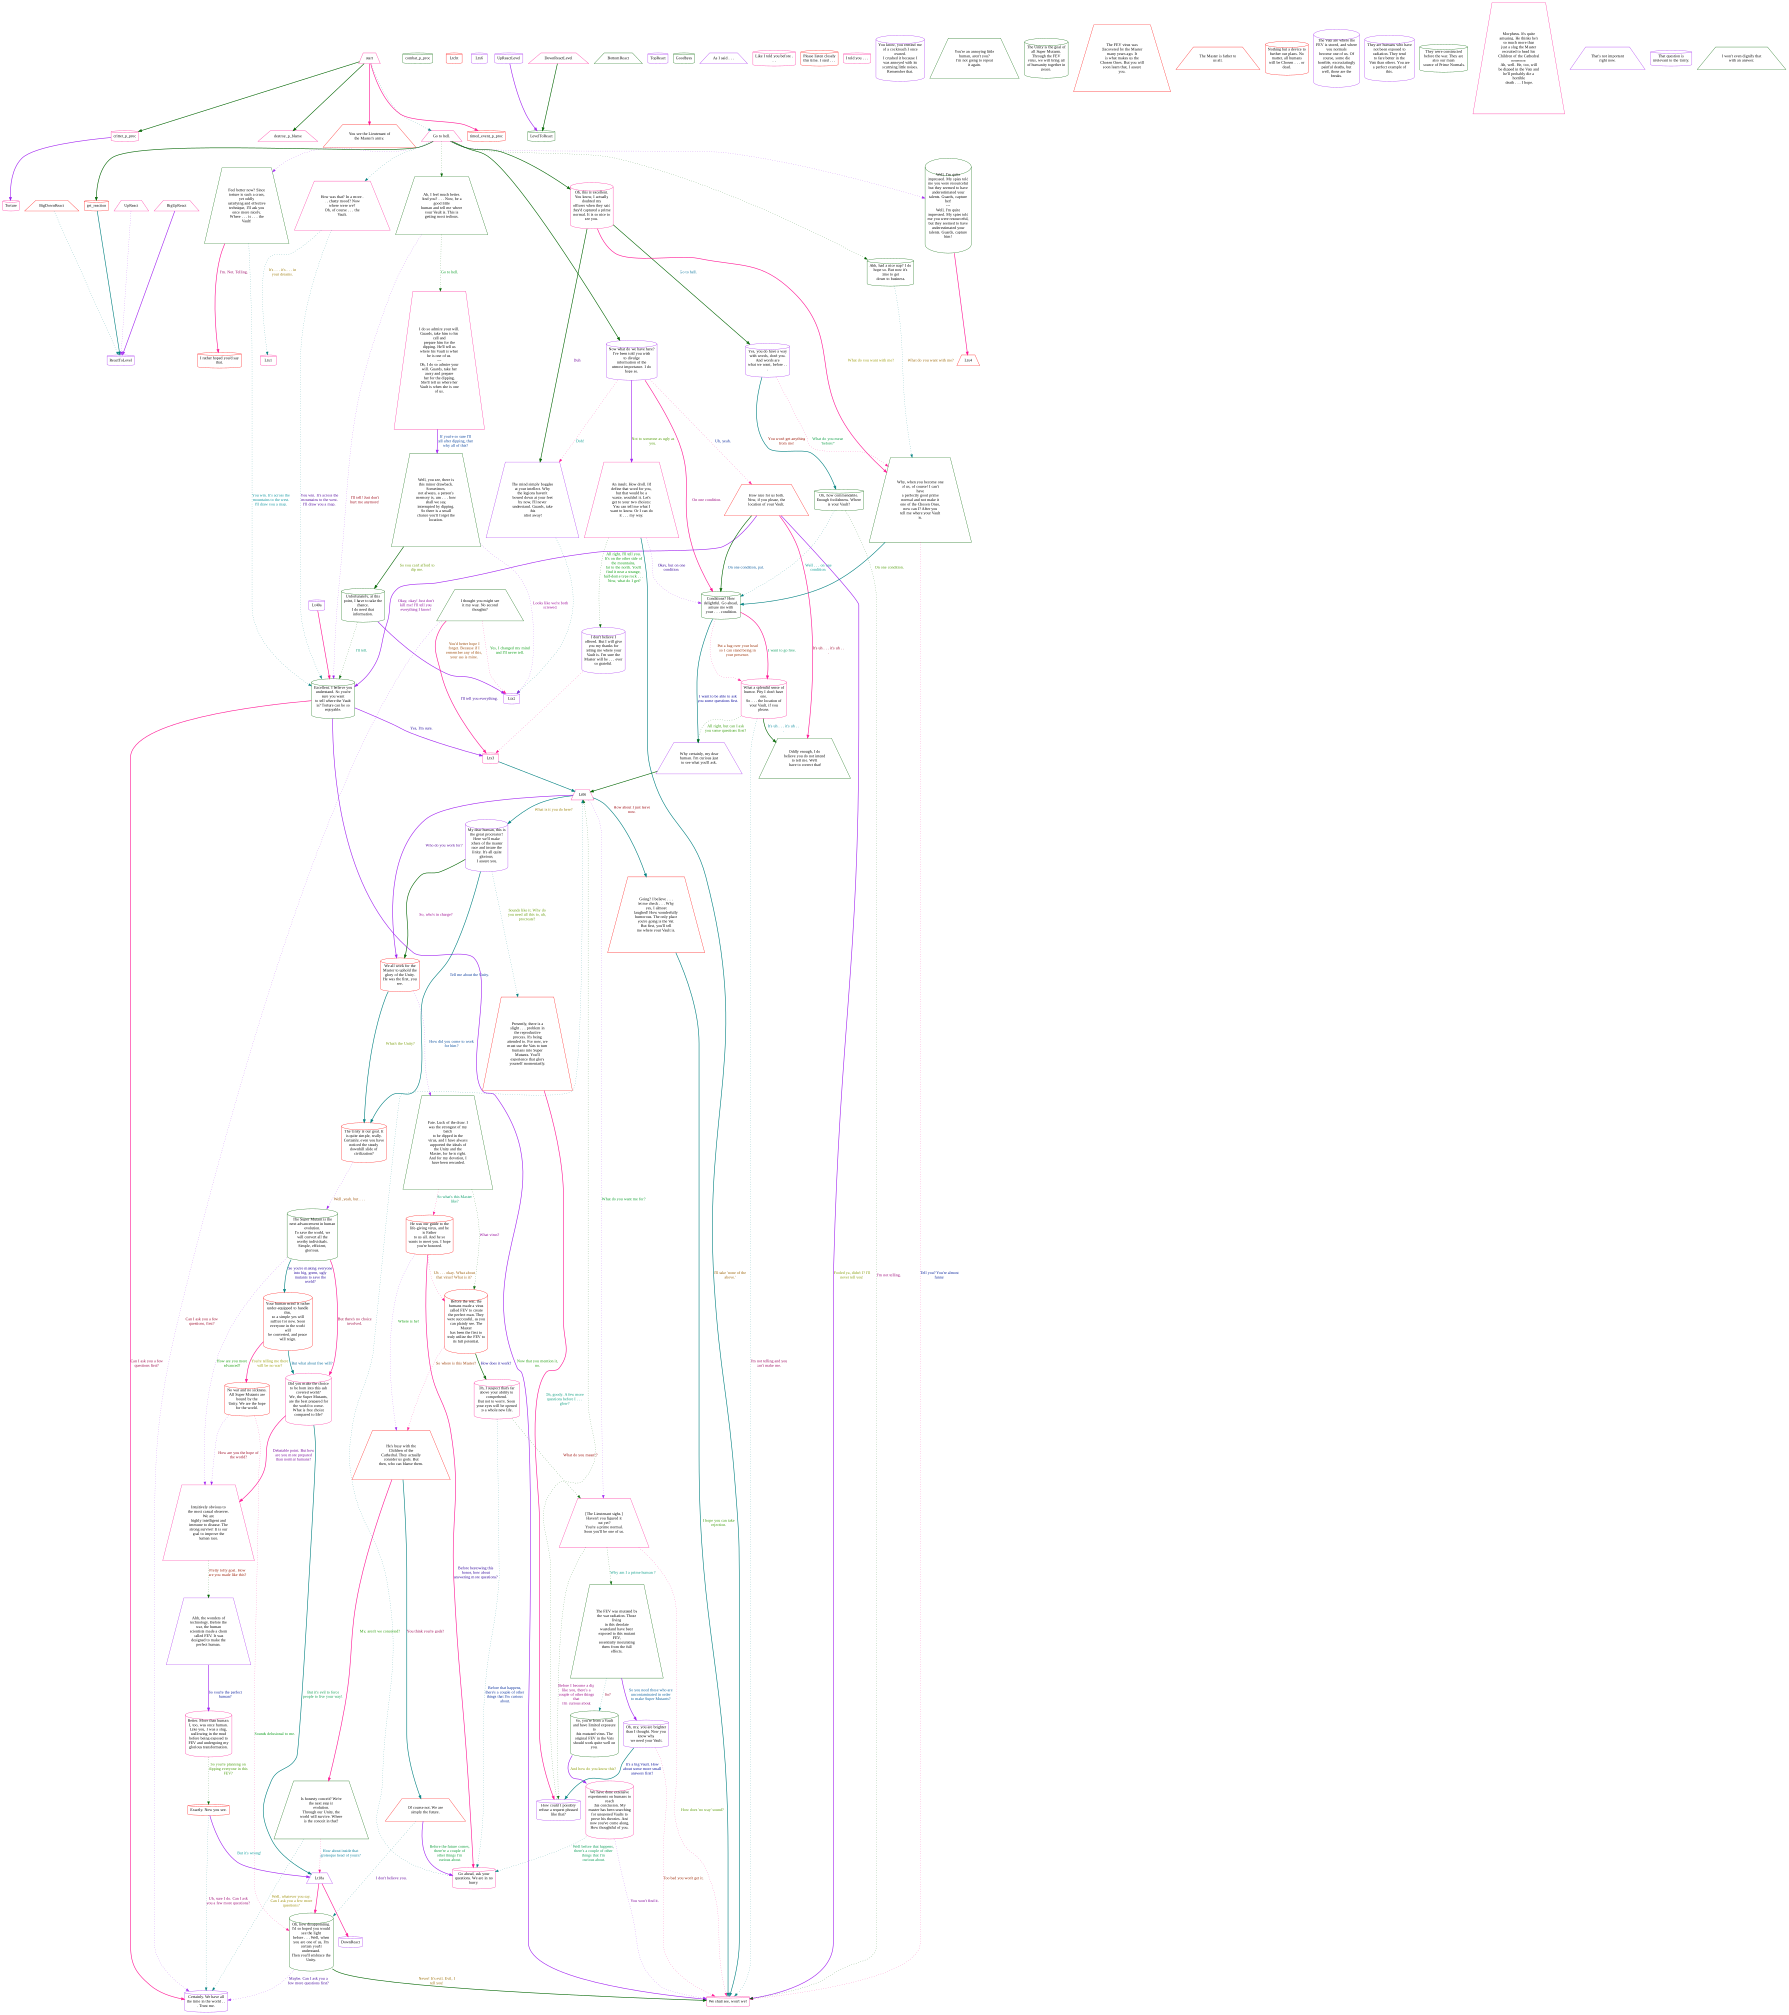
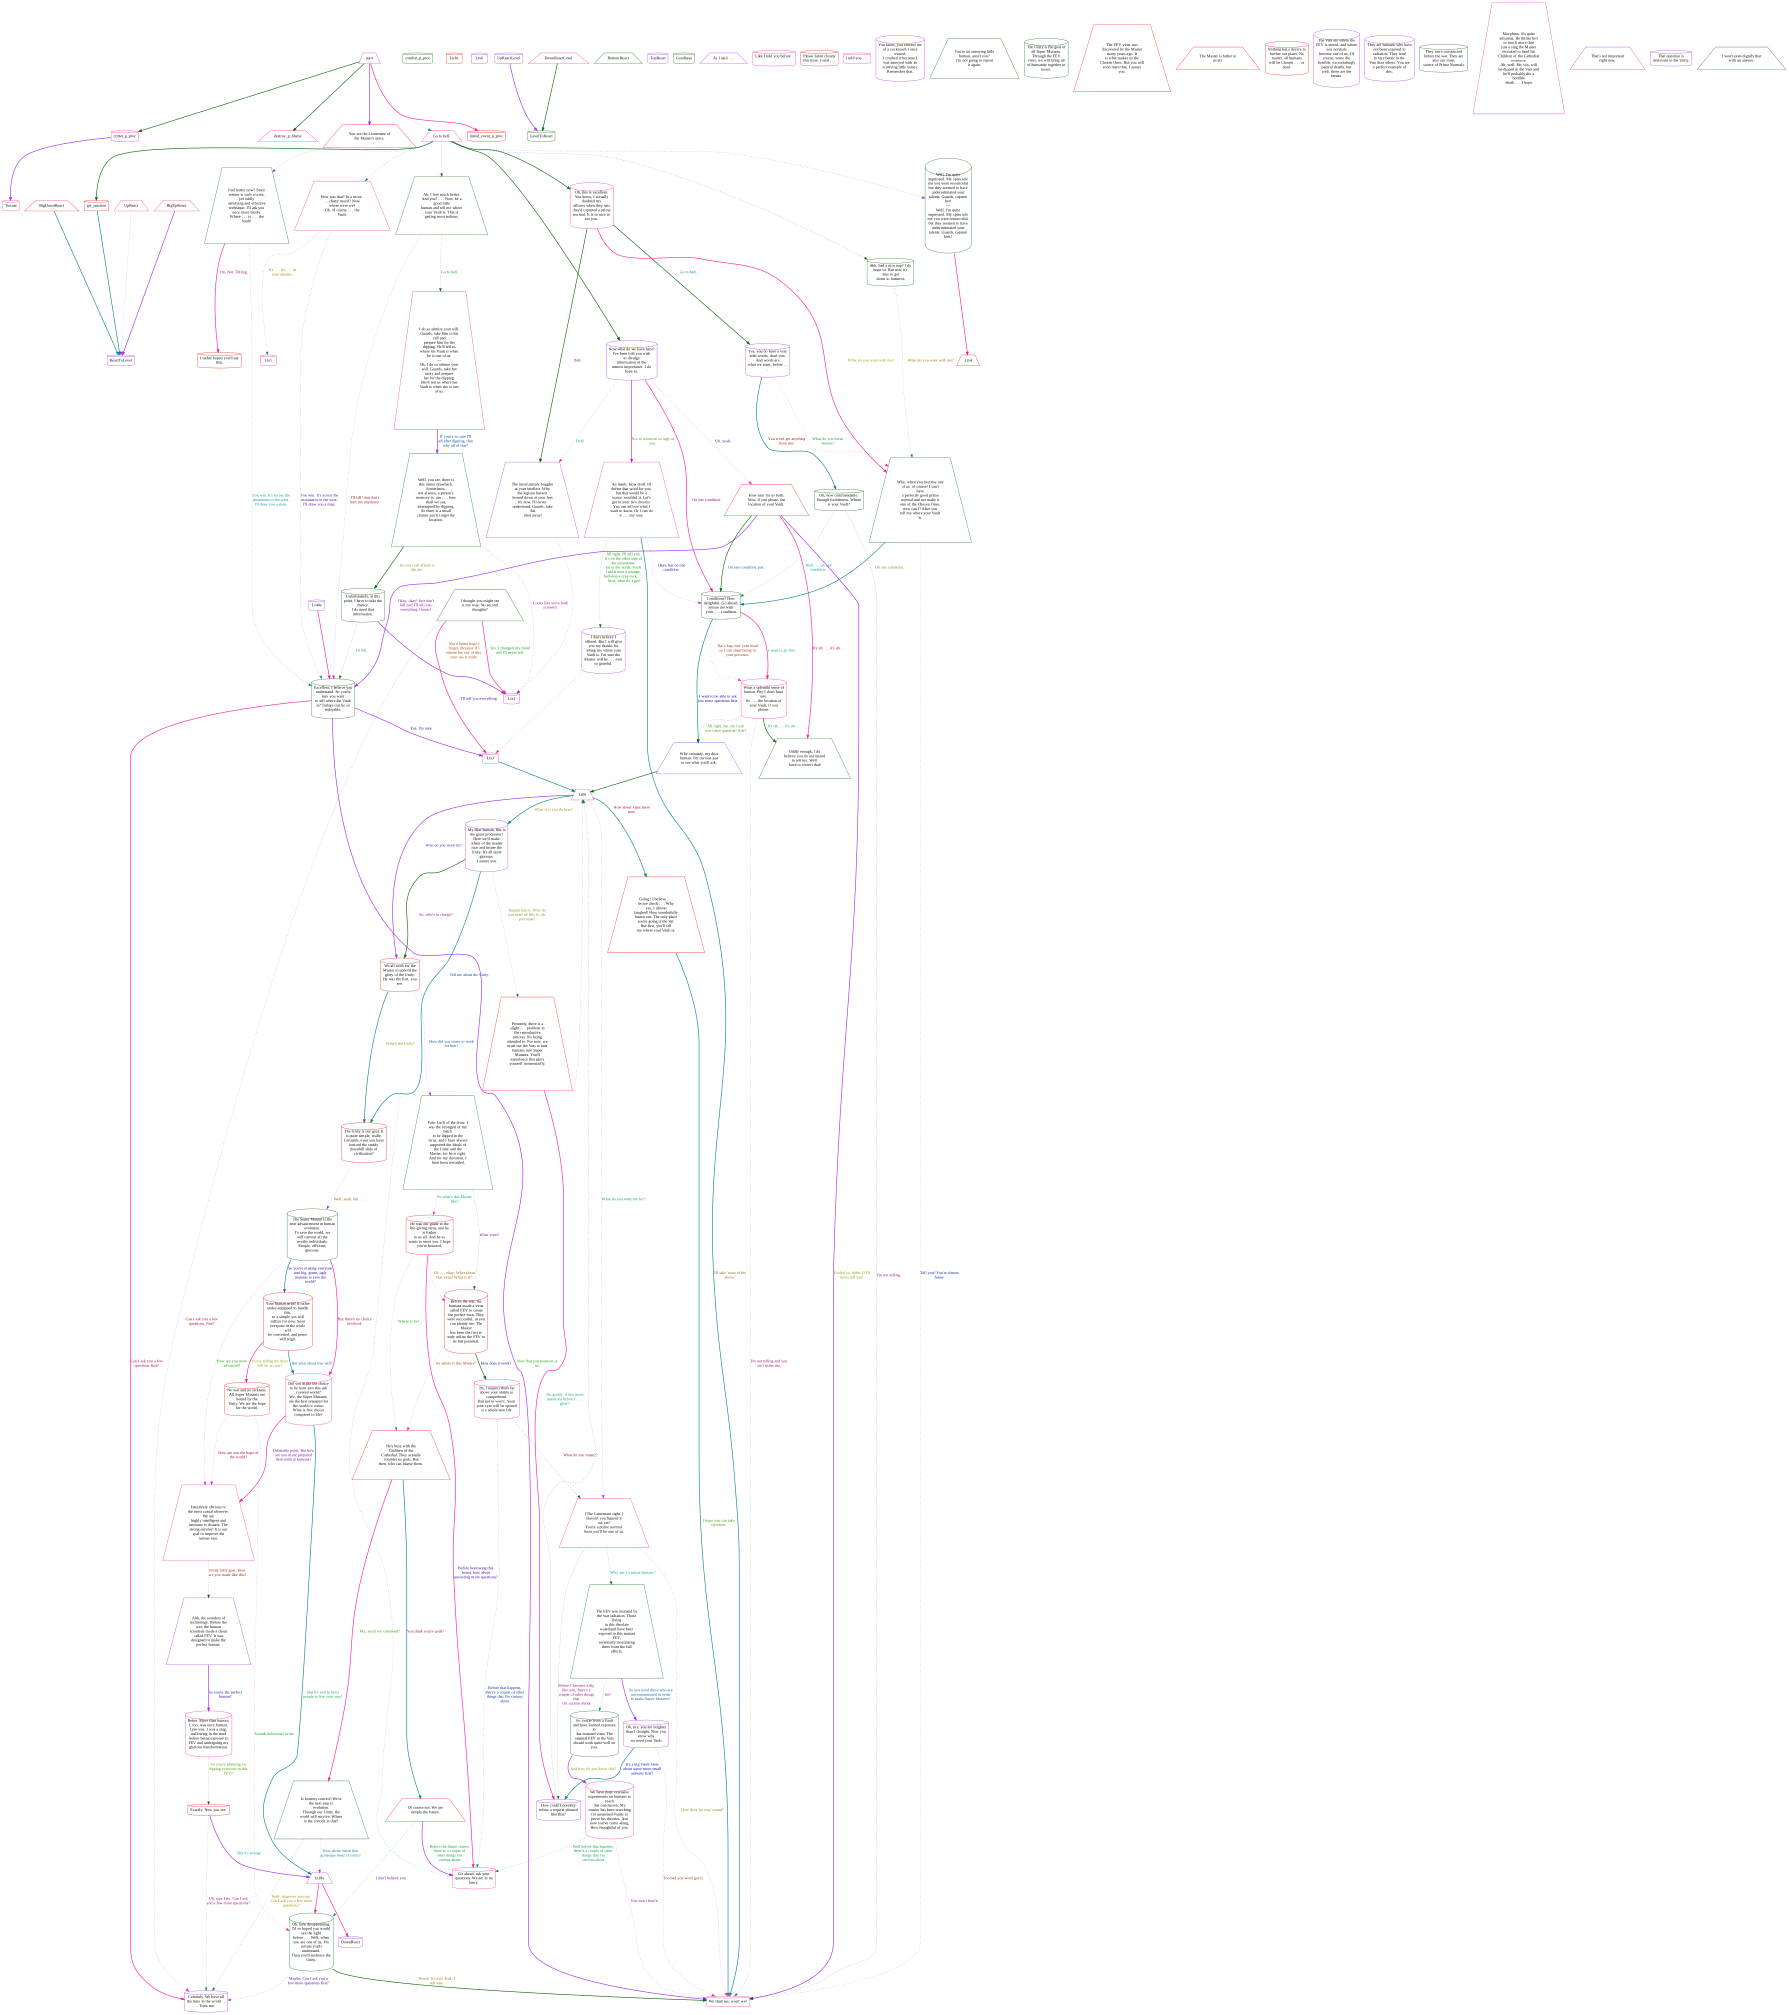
(369, 93) -> (369, 93)
(86, 282) -> (86, 282)
(488, 658) -> (488, 658)
